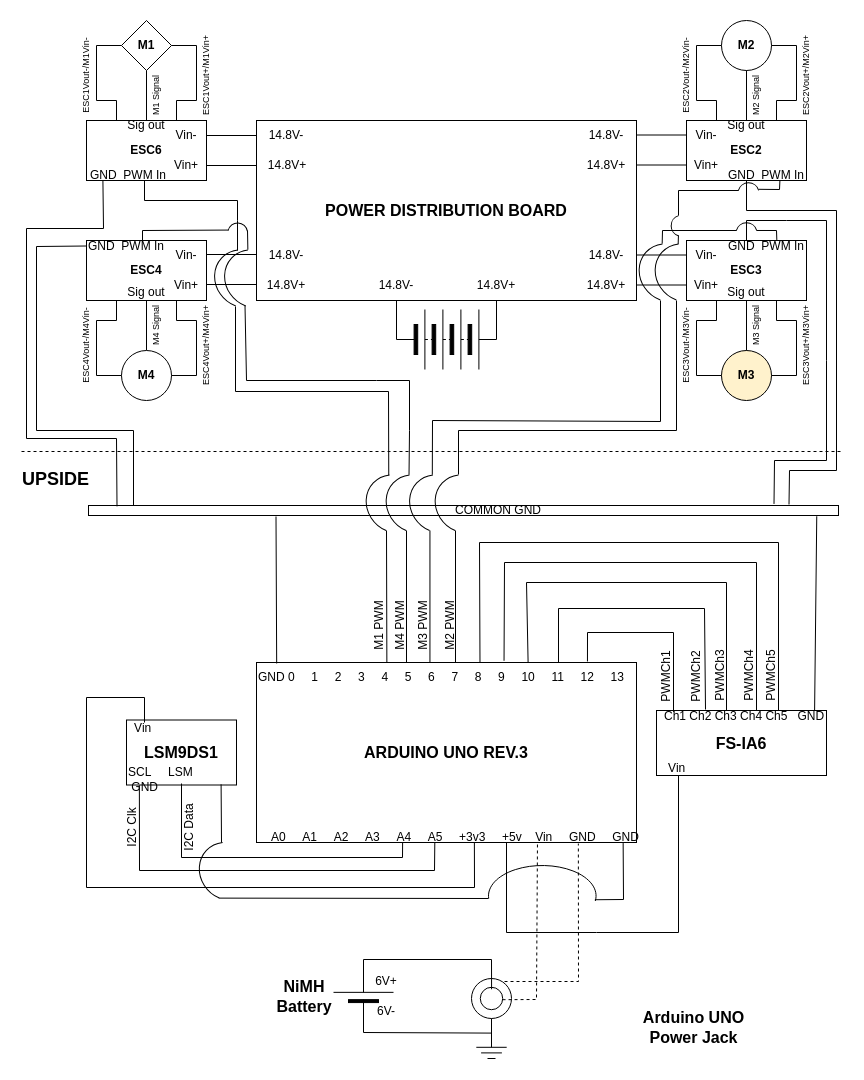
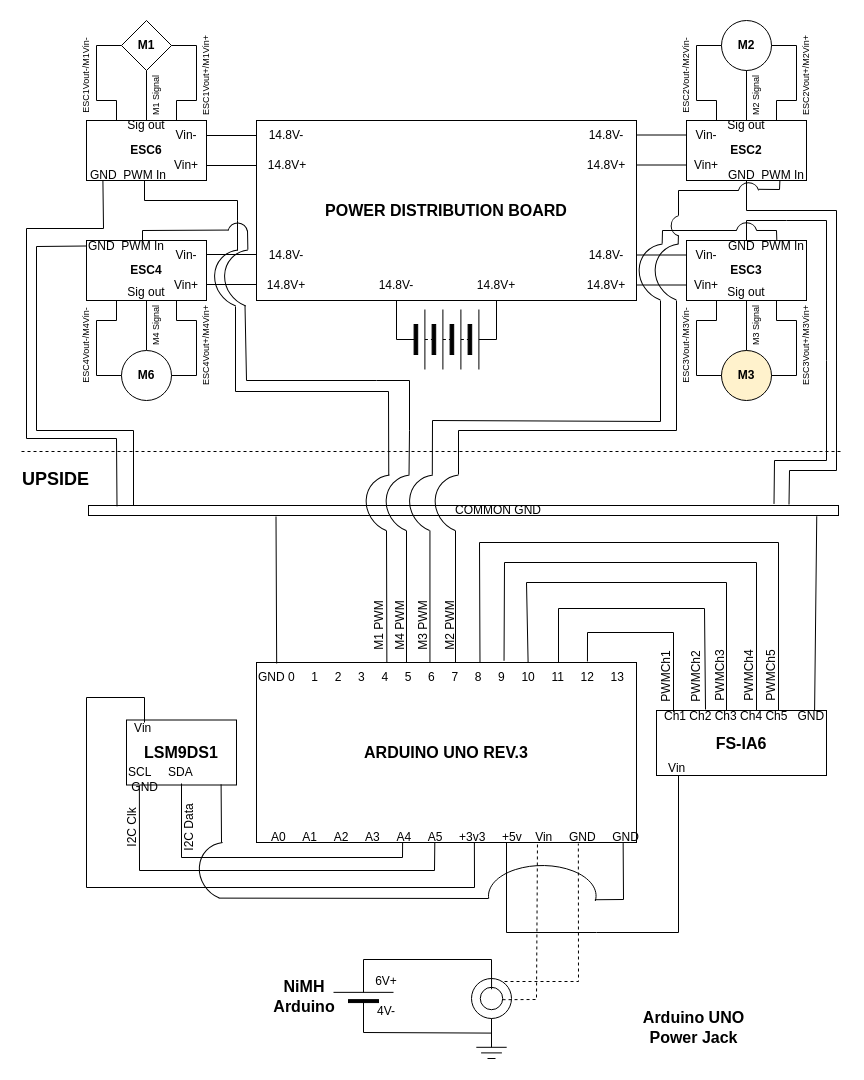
(147, 376) -> (147, 376)
(183, 780) -> (183, 780)
(305, 997) -> (305, 997)
(387, 1012) -> (387, 1012)
